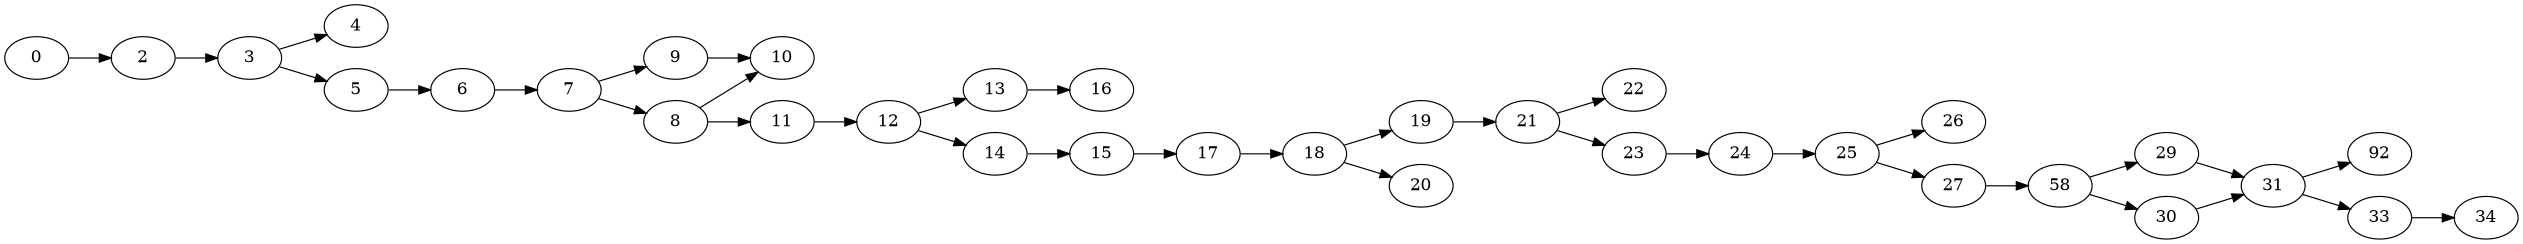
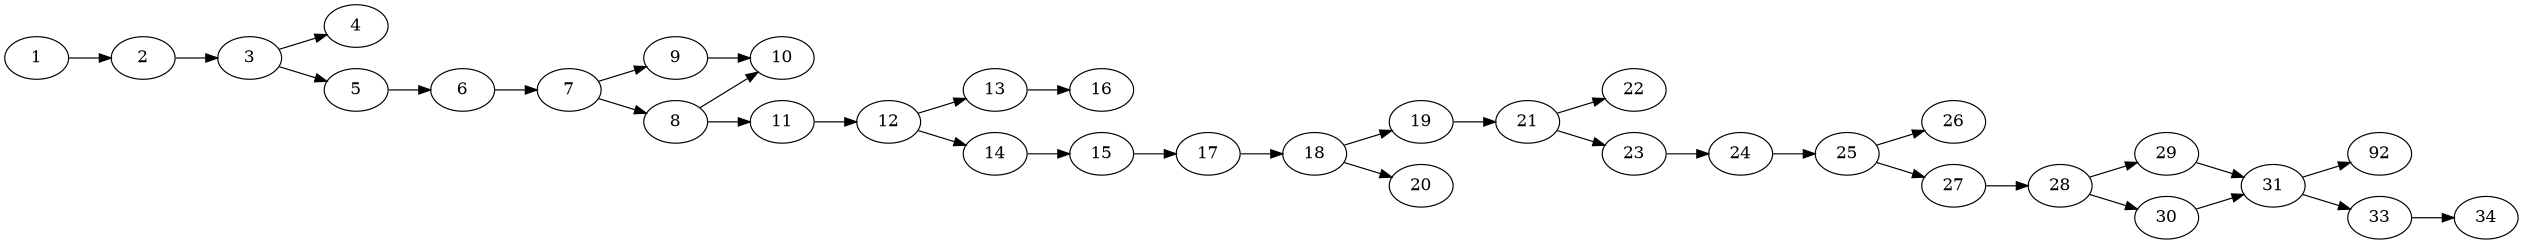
(37, 58) -> (37, 58)
(2060, 186) -> (2060, 186)
